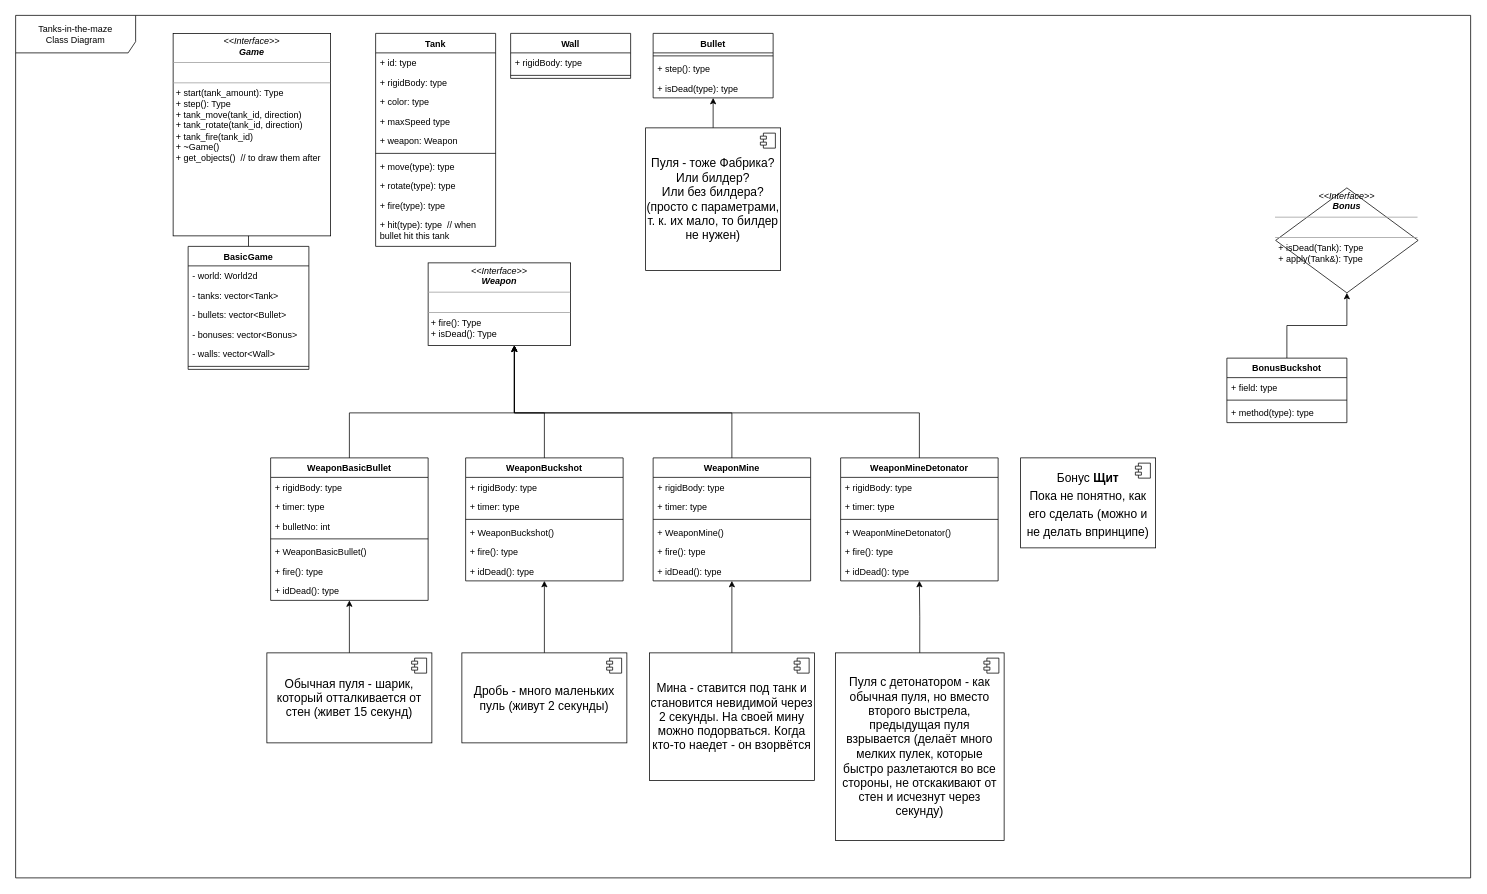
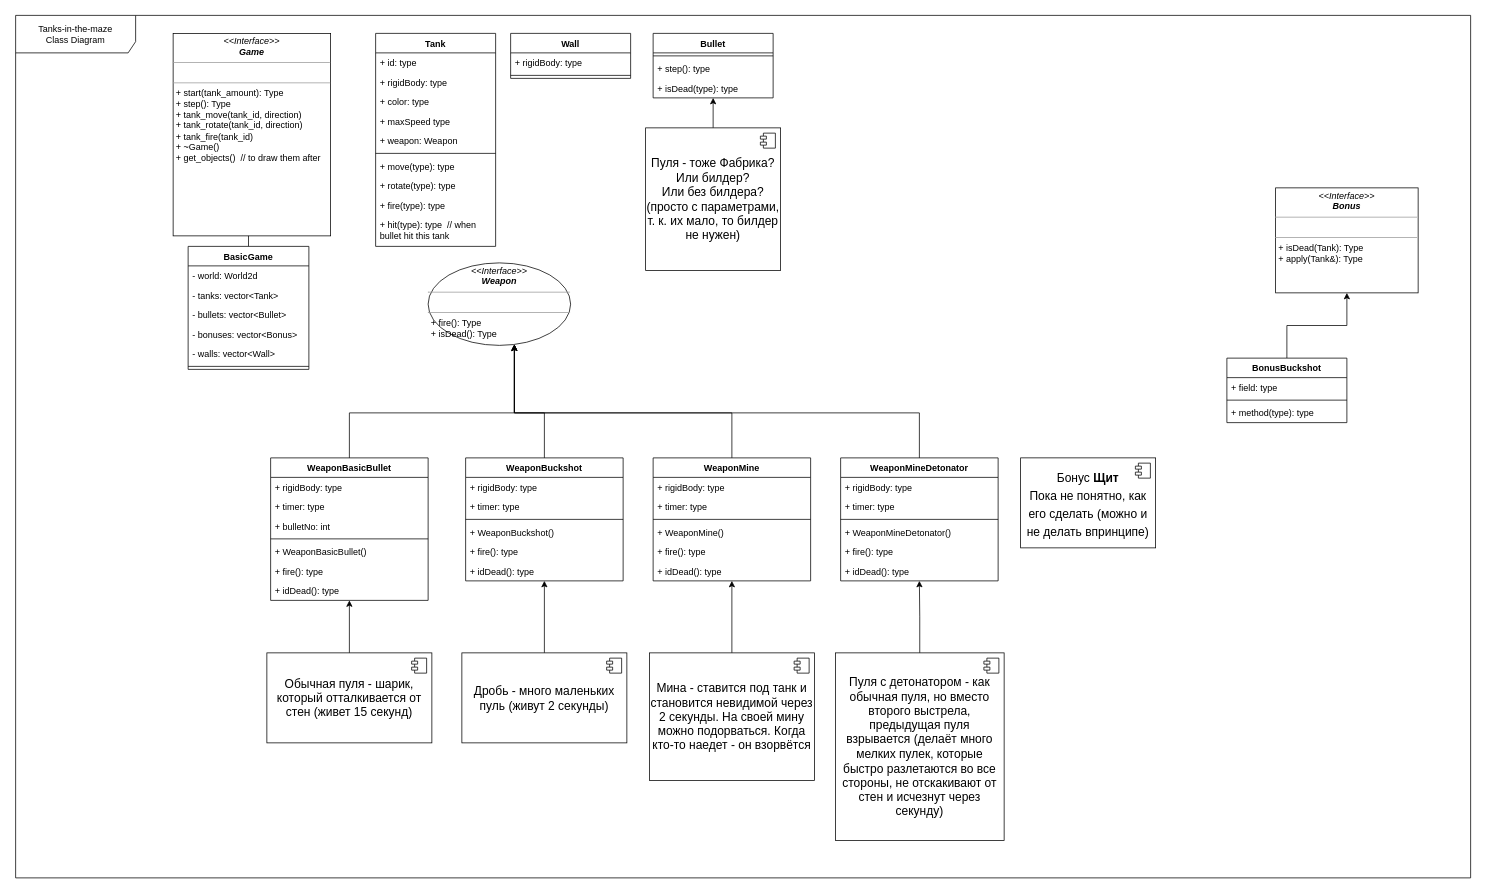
(1347, 240) -> (1347, 240)
(499, 304) -> (499, 304)
